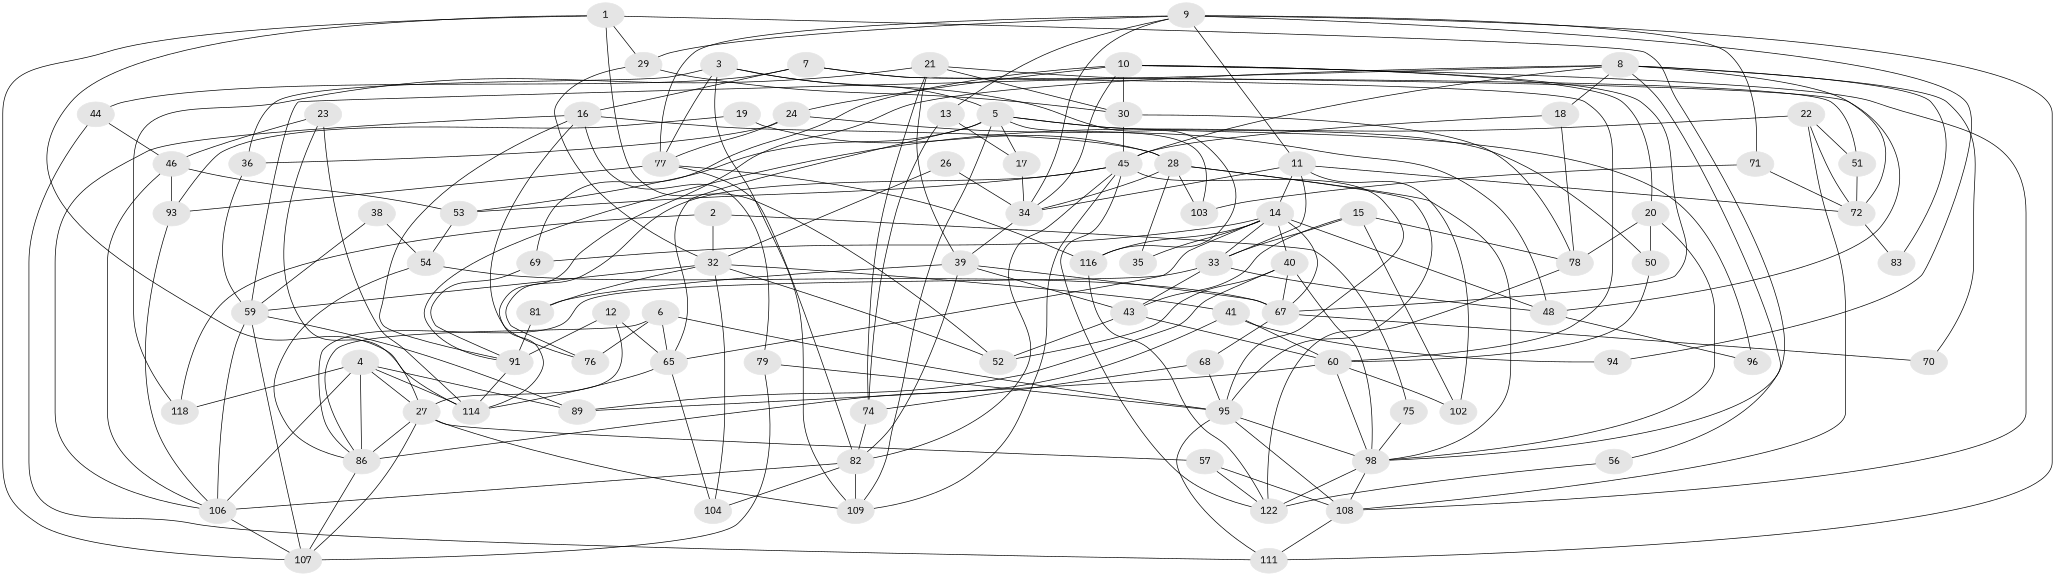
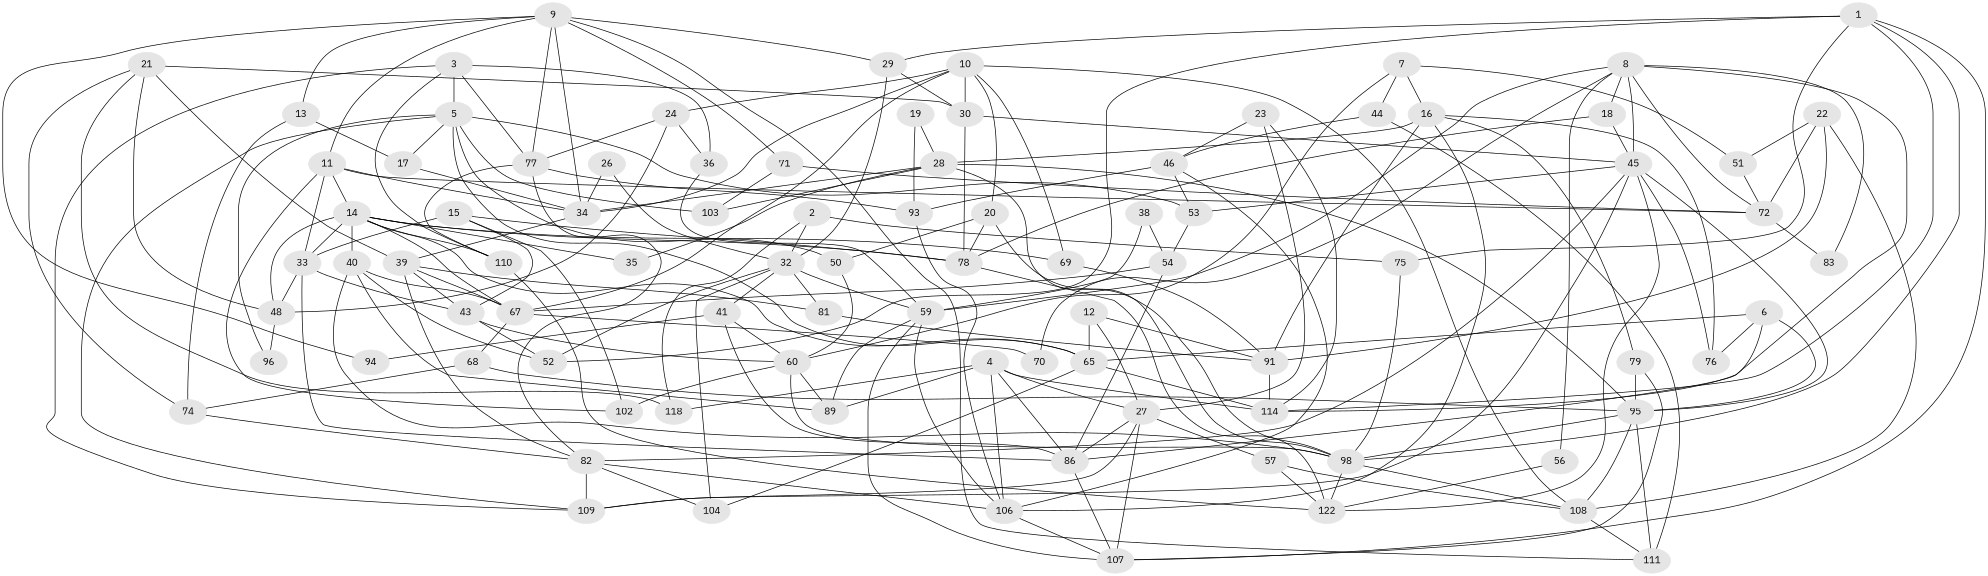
none -> (658, 240)
none -> (1715, 241)
(1088, 263) -> (504, 263)
